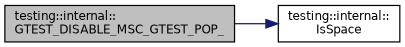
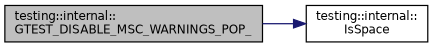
(120, 24) -> (134, 24)
